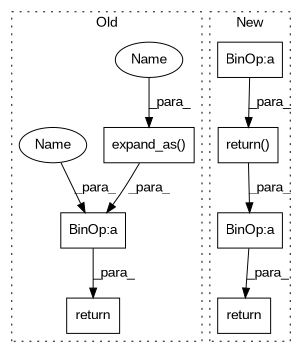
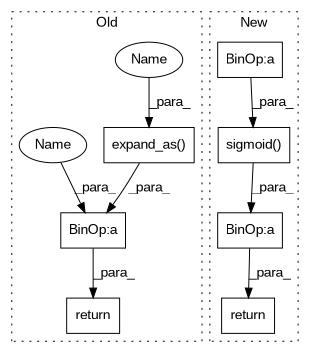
(248, 145) -> (254, 145)
